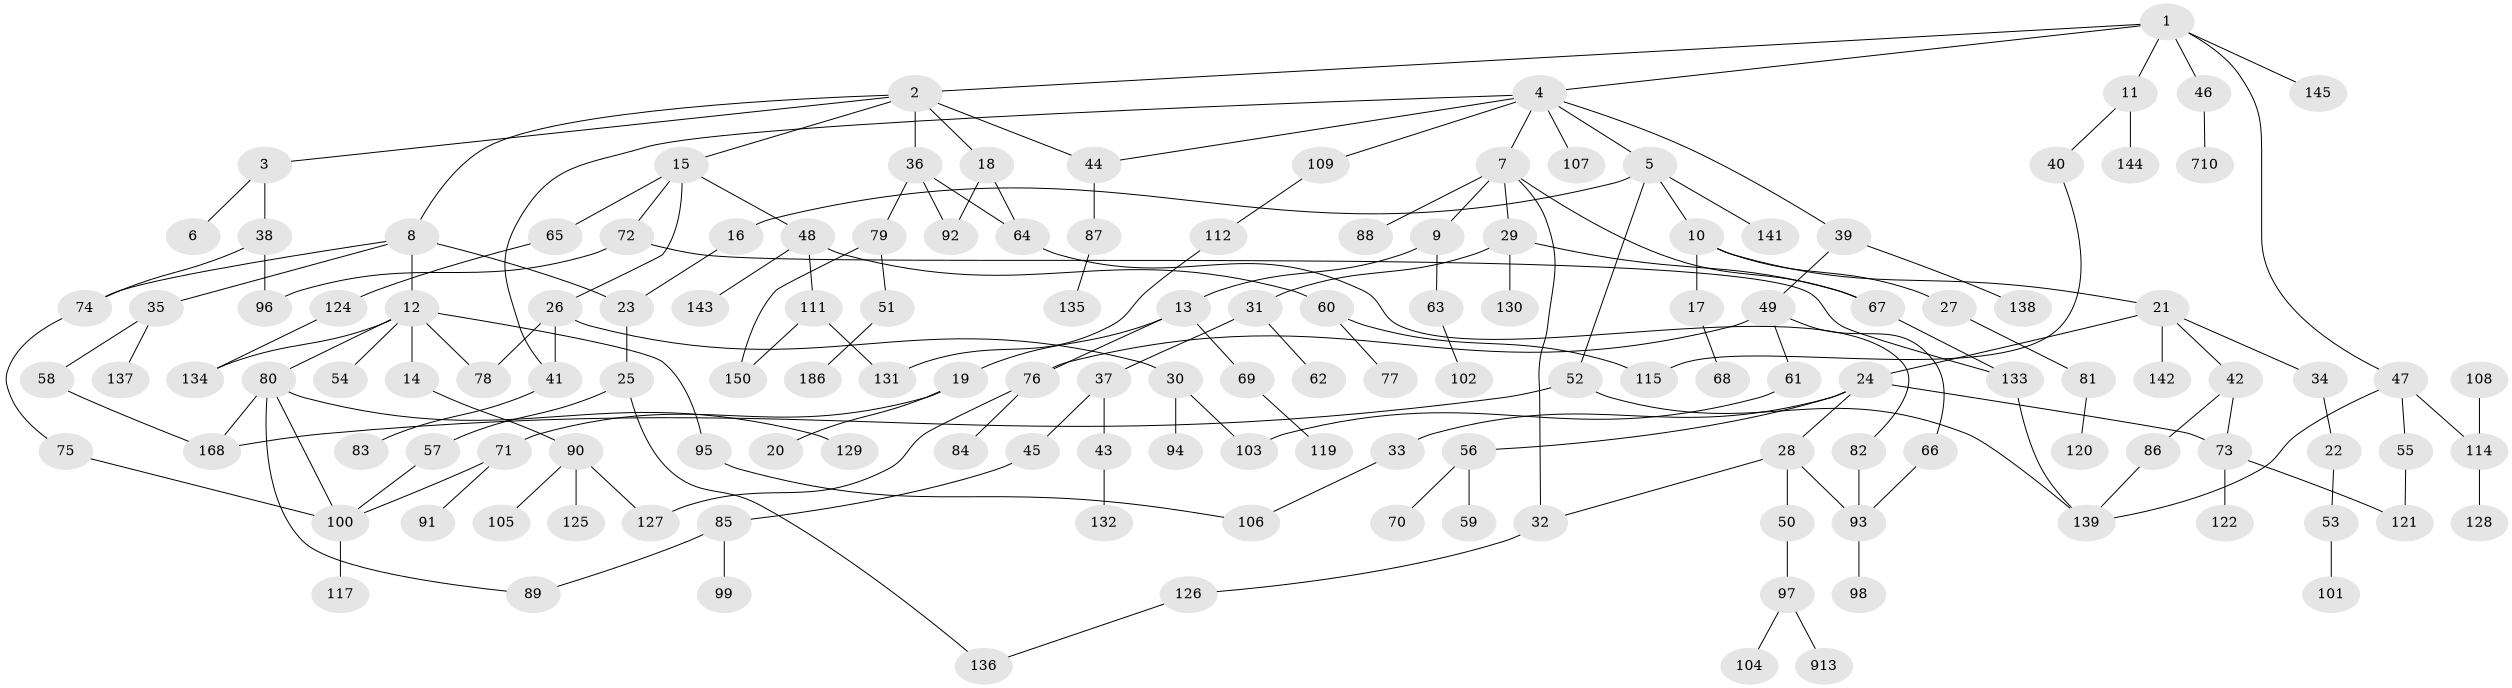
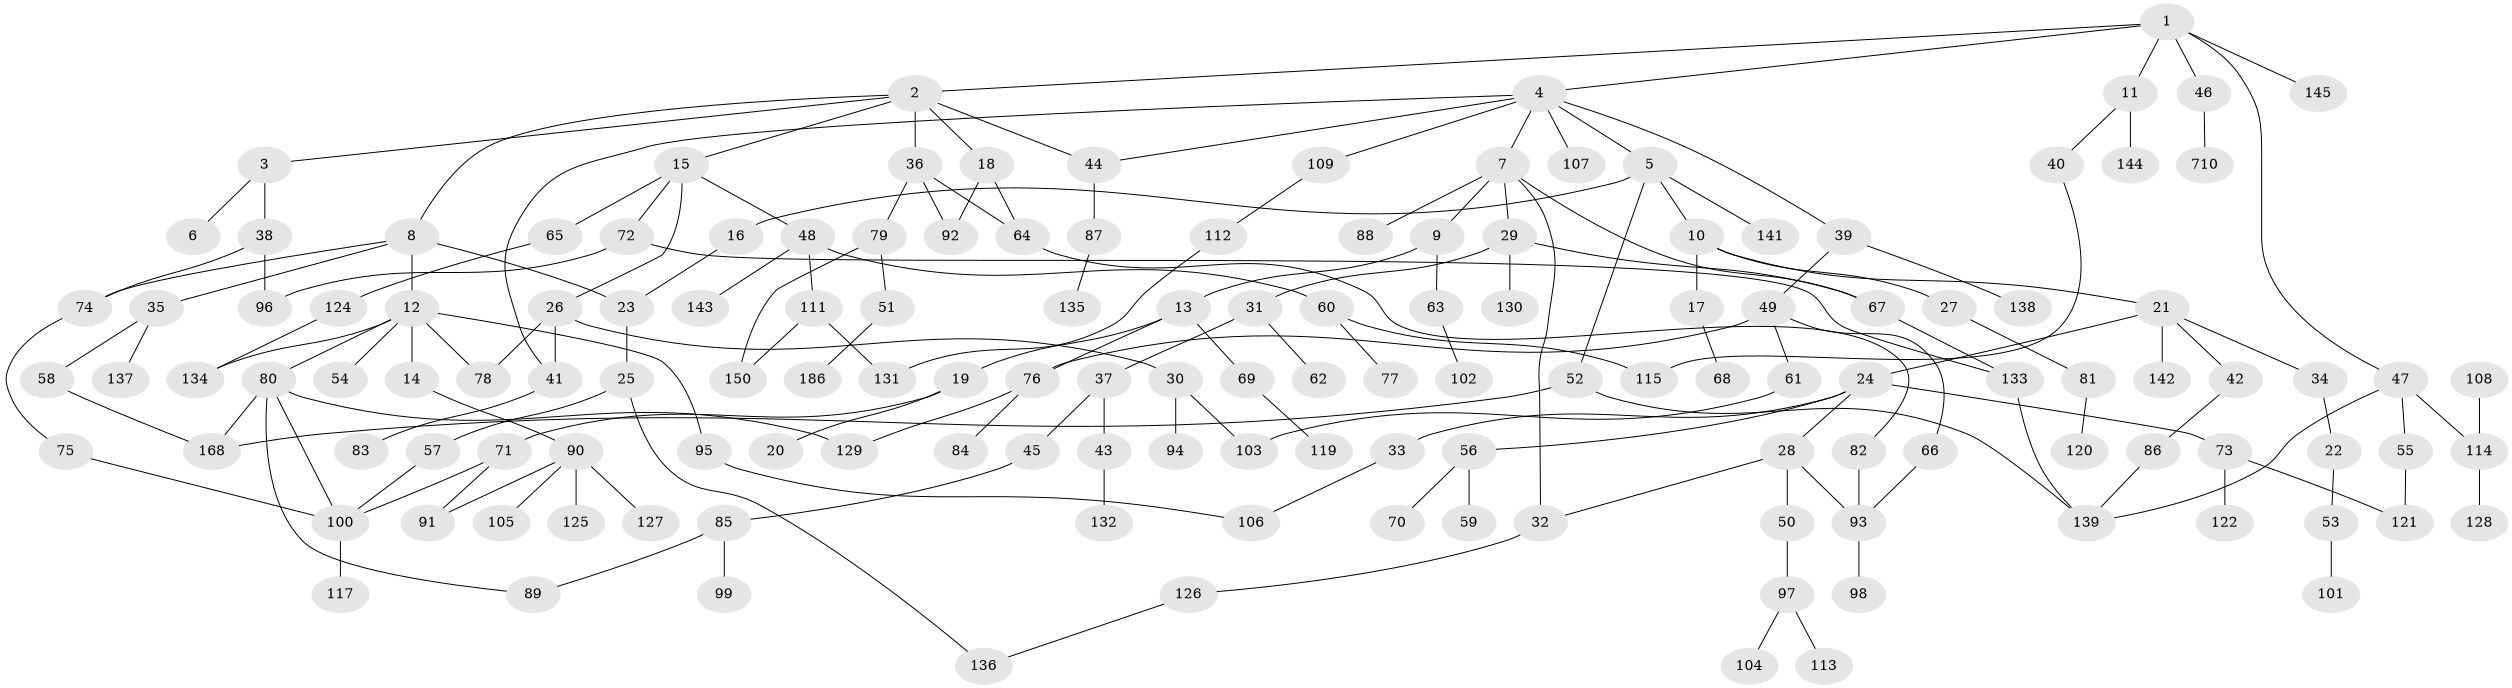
(2230, 416) -> none
(854, 483) -> (943, 417)
none -> (502, 487)
(1824, 666) -> (1824, 666)
